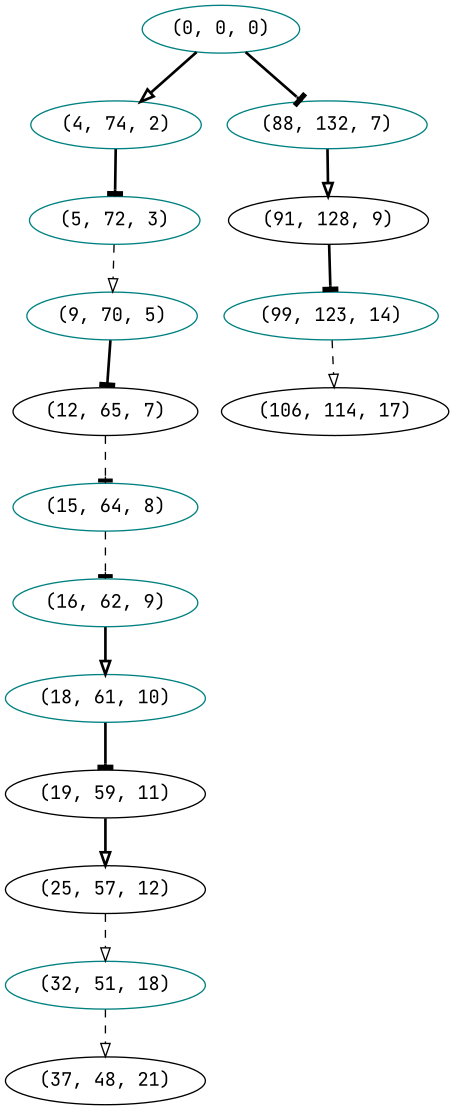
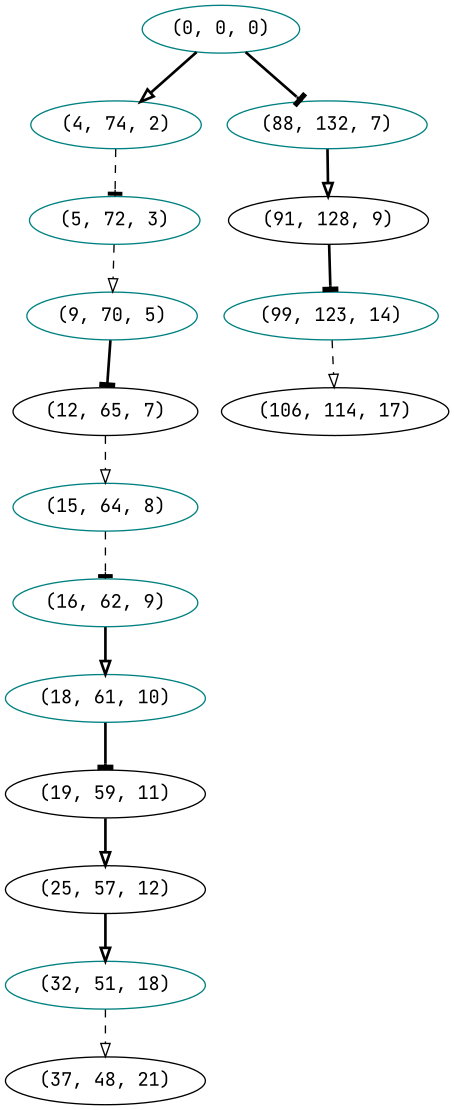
(115, 169) -> (115, 169)
(105, 456) -> (105, 453)
(105, 931) -> (105, 931)
